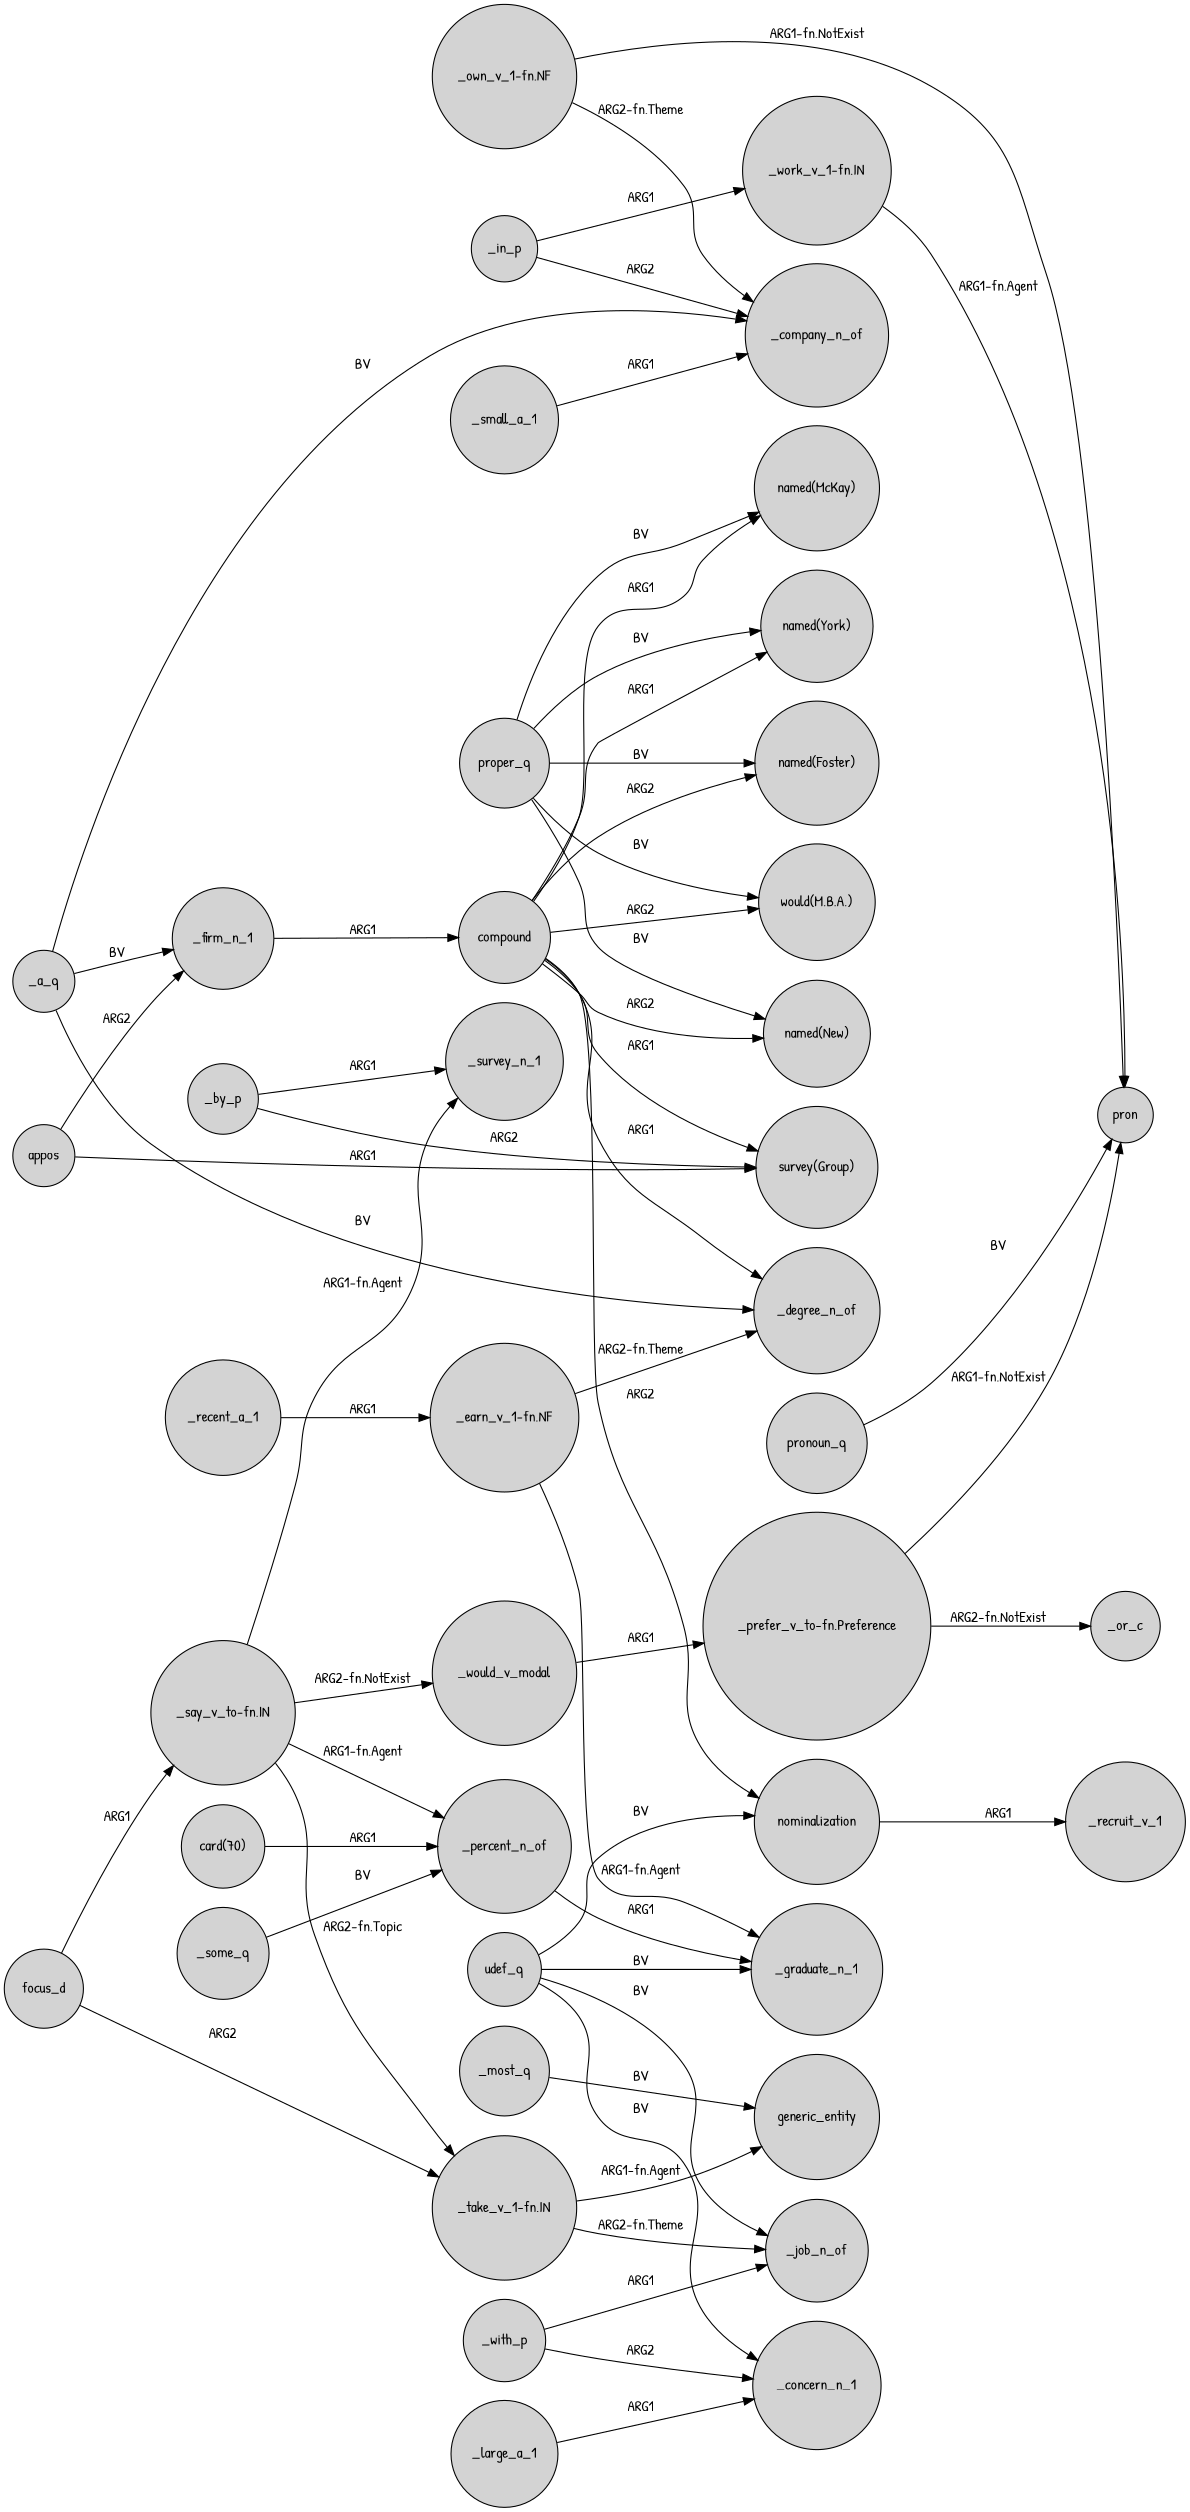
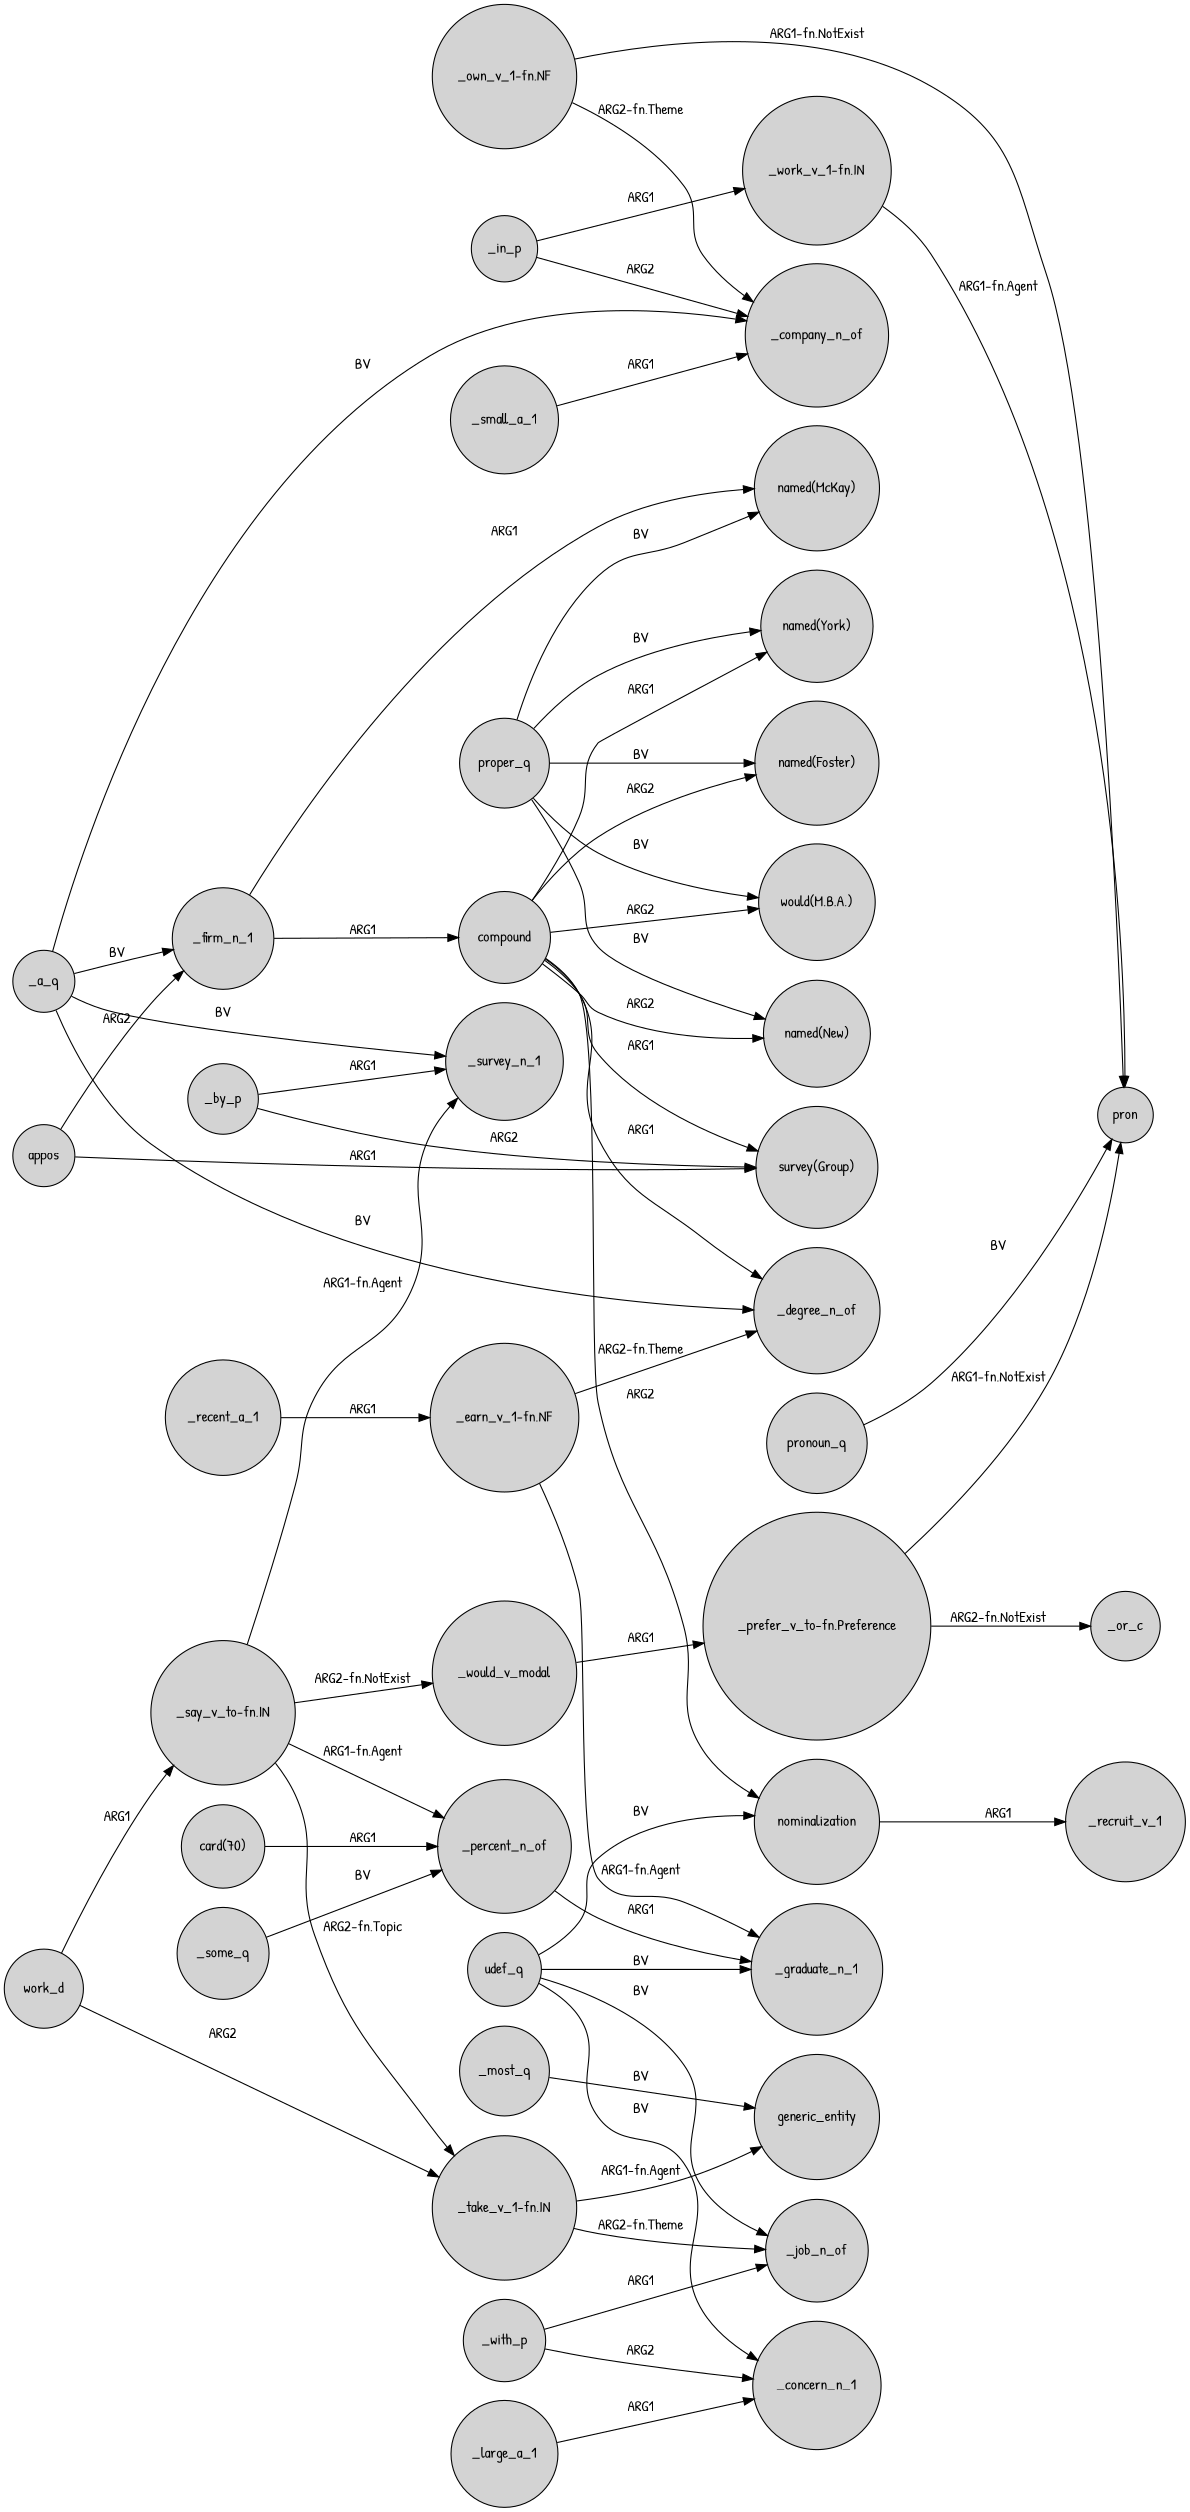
(585, 670) -> (455, 636)
none -> (251, 1035)
(44, 1989) -> (44, 1989)
